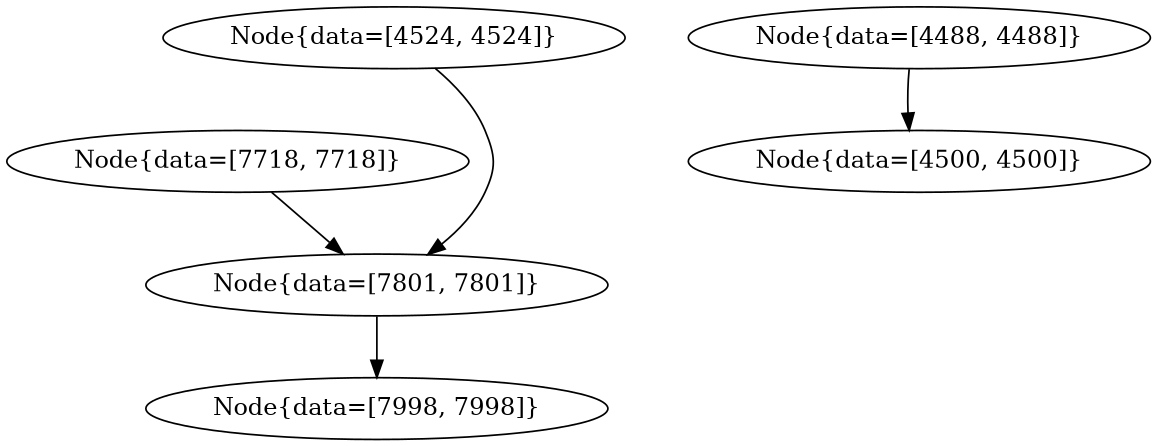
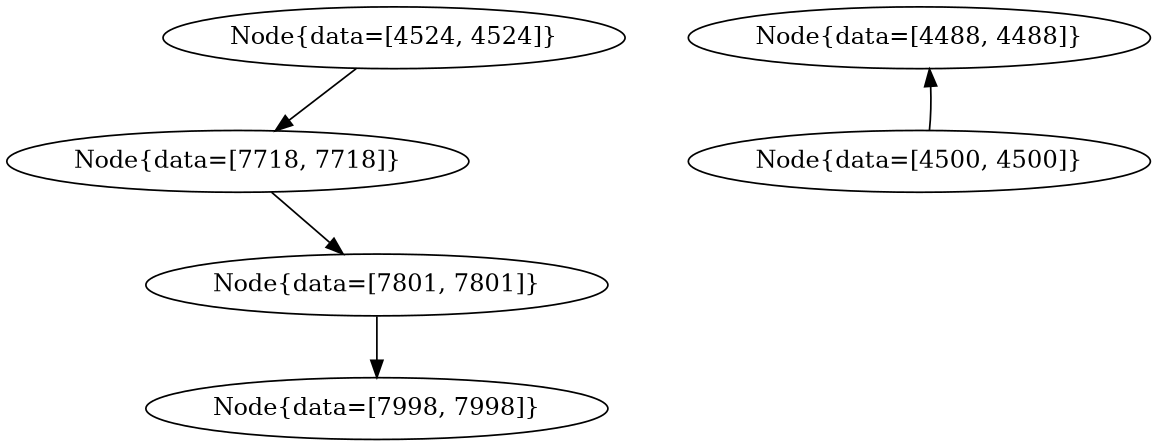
(908, 91) -> (931, 108)
(493, 155) -> (323, 94)
